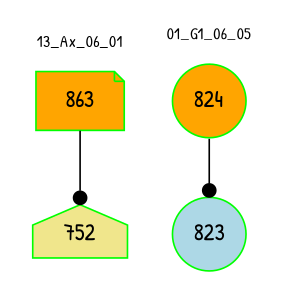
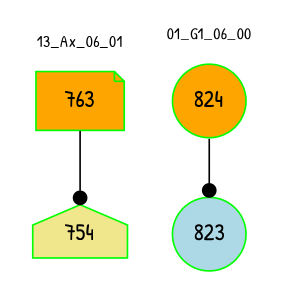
(209, 35) -> (209, 35)
(80, 101) -> (80, 101)
(80, 234) -> (80, 234)
